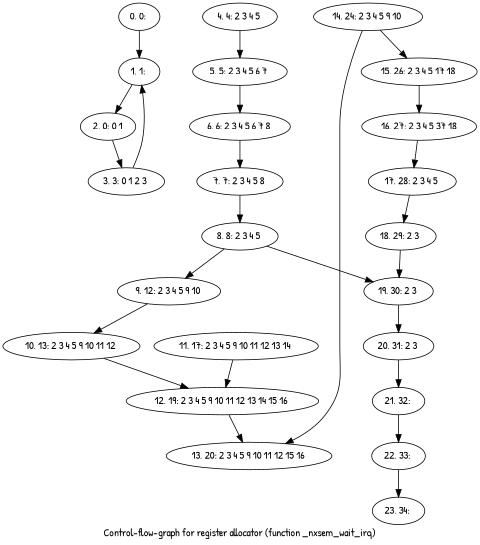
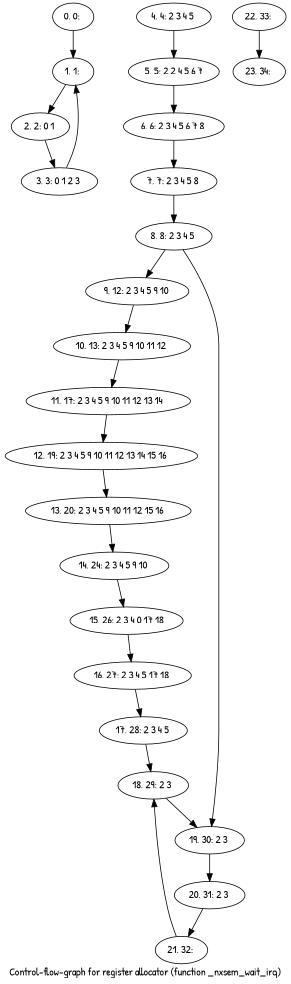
(240, 72) -> (174, 72)
(419, 72) -> (127, 621)
(108, 127) -> (40, 127)
(419, 127) -> (133, 676)
(340, 244) -> (111, 535)
(142, 372) -> (116, 370)
(399, 425) -> (161, 872)
